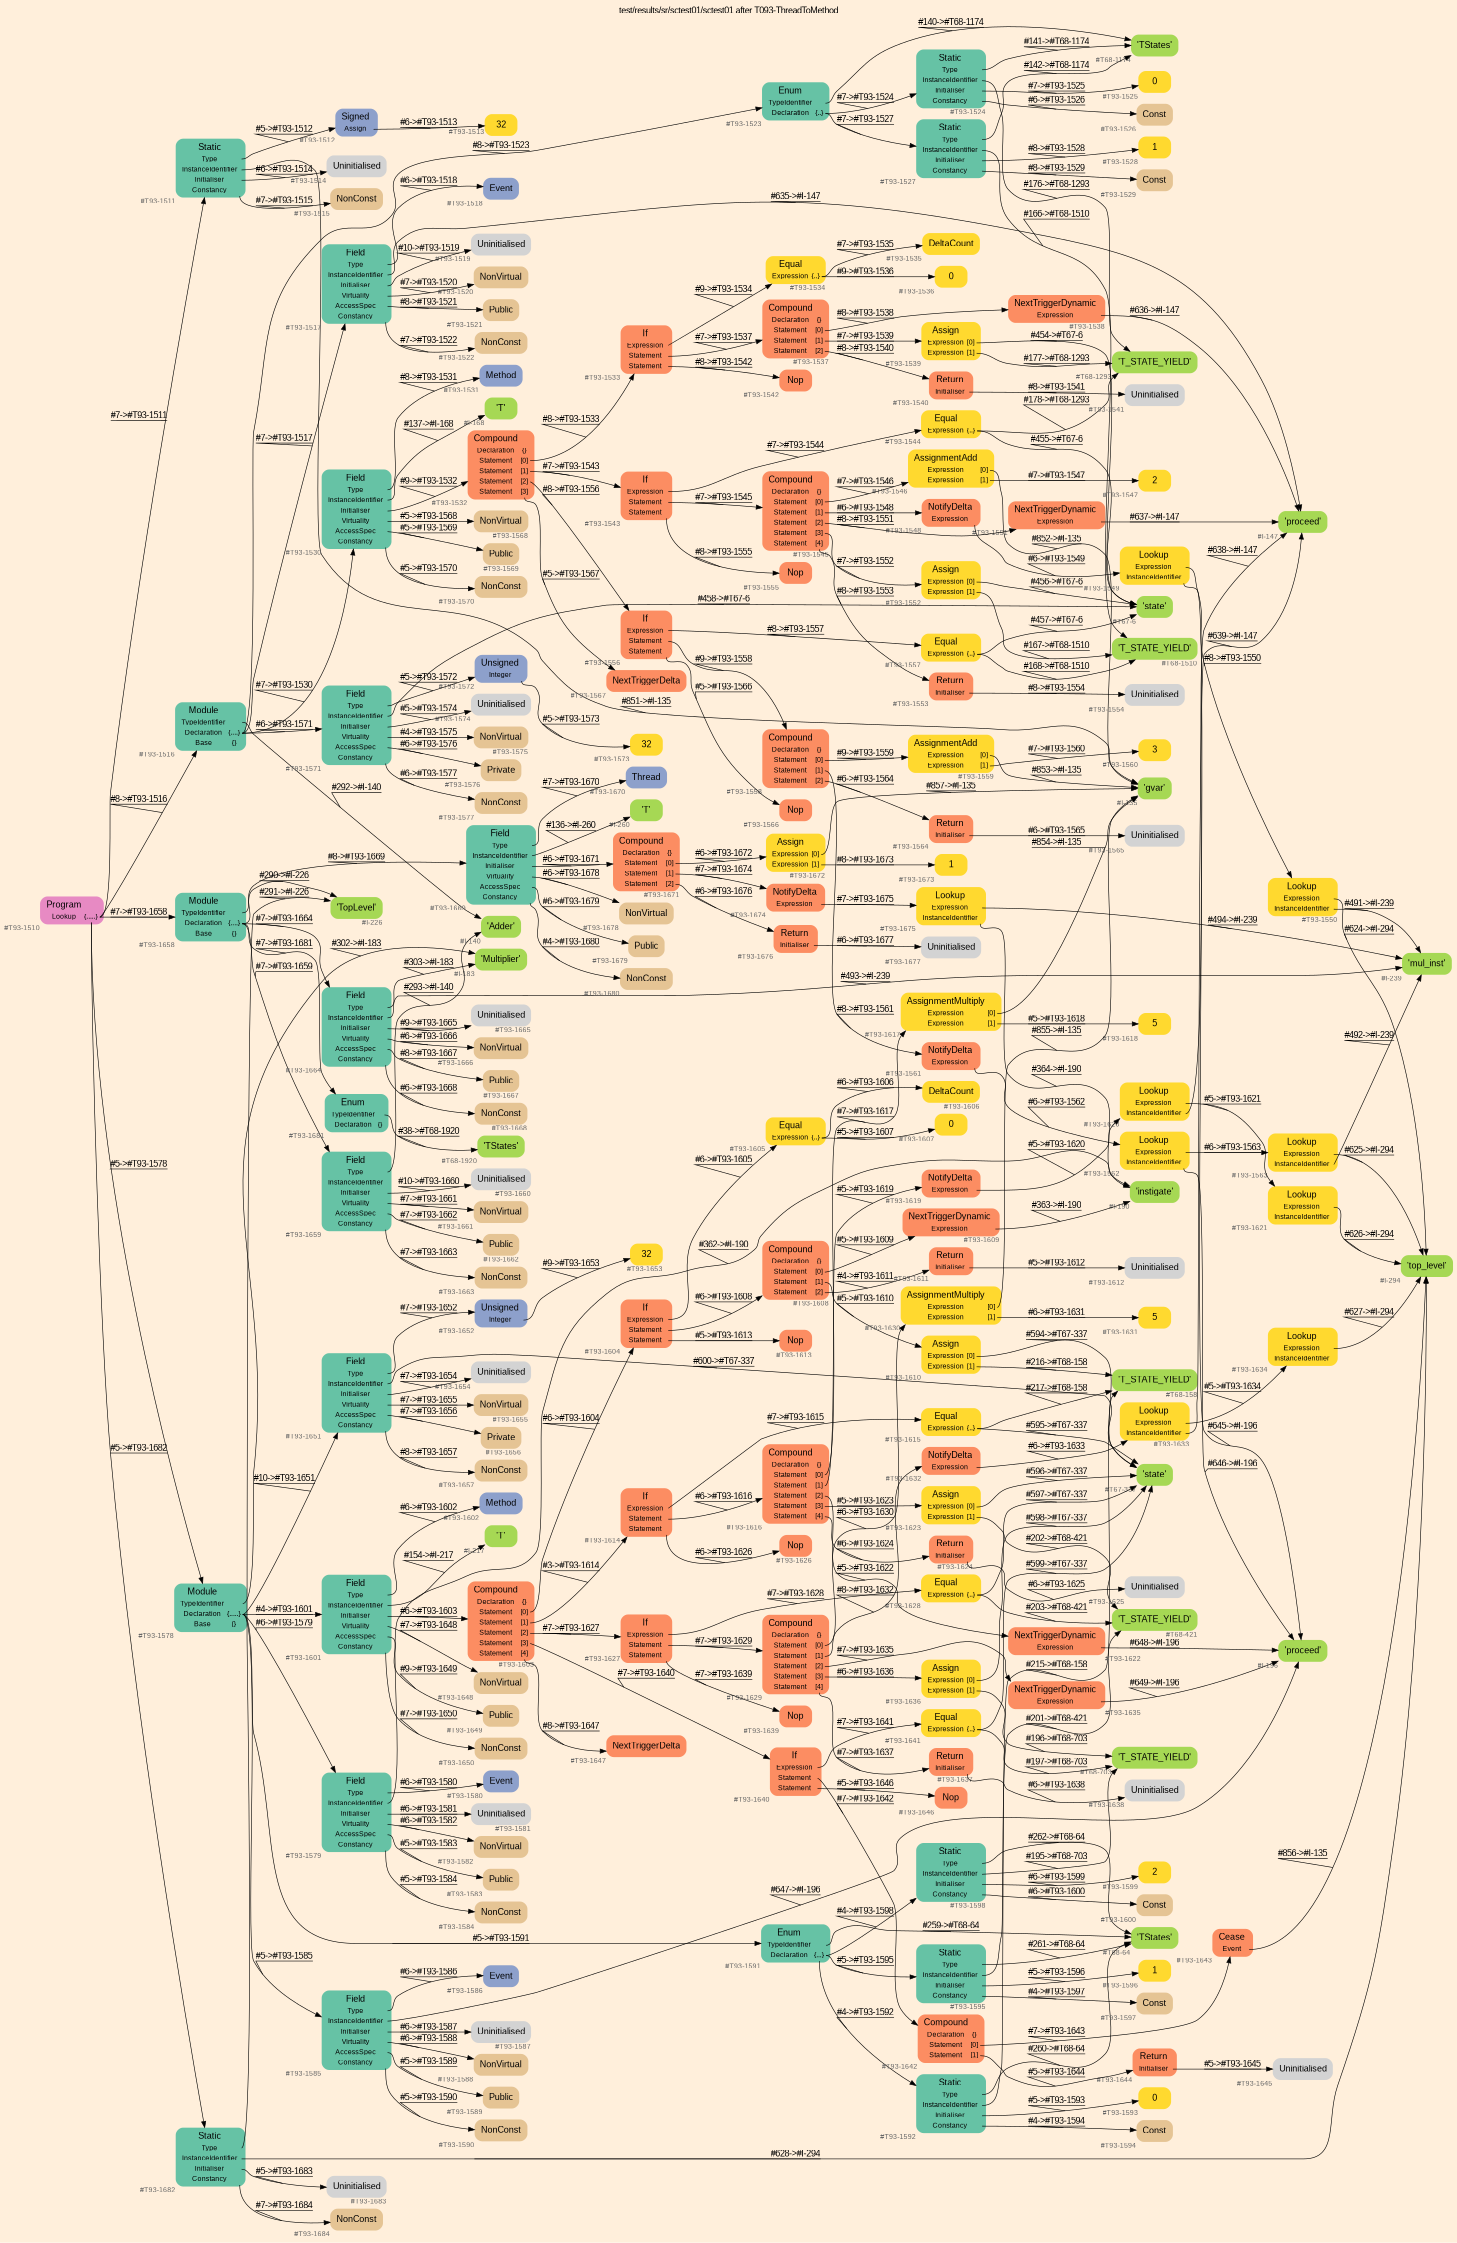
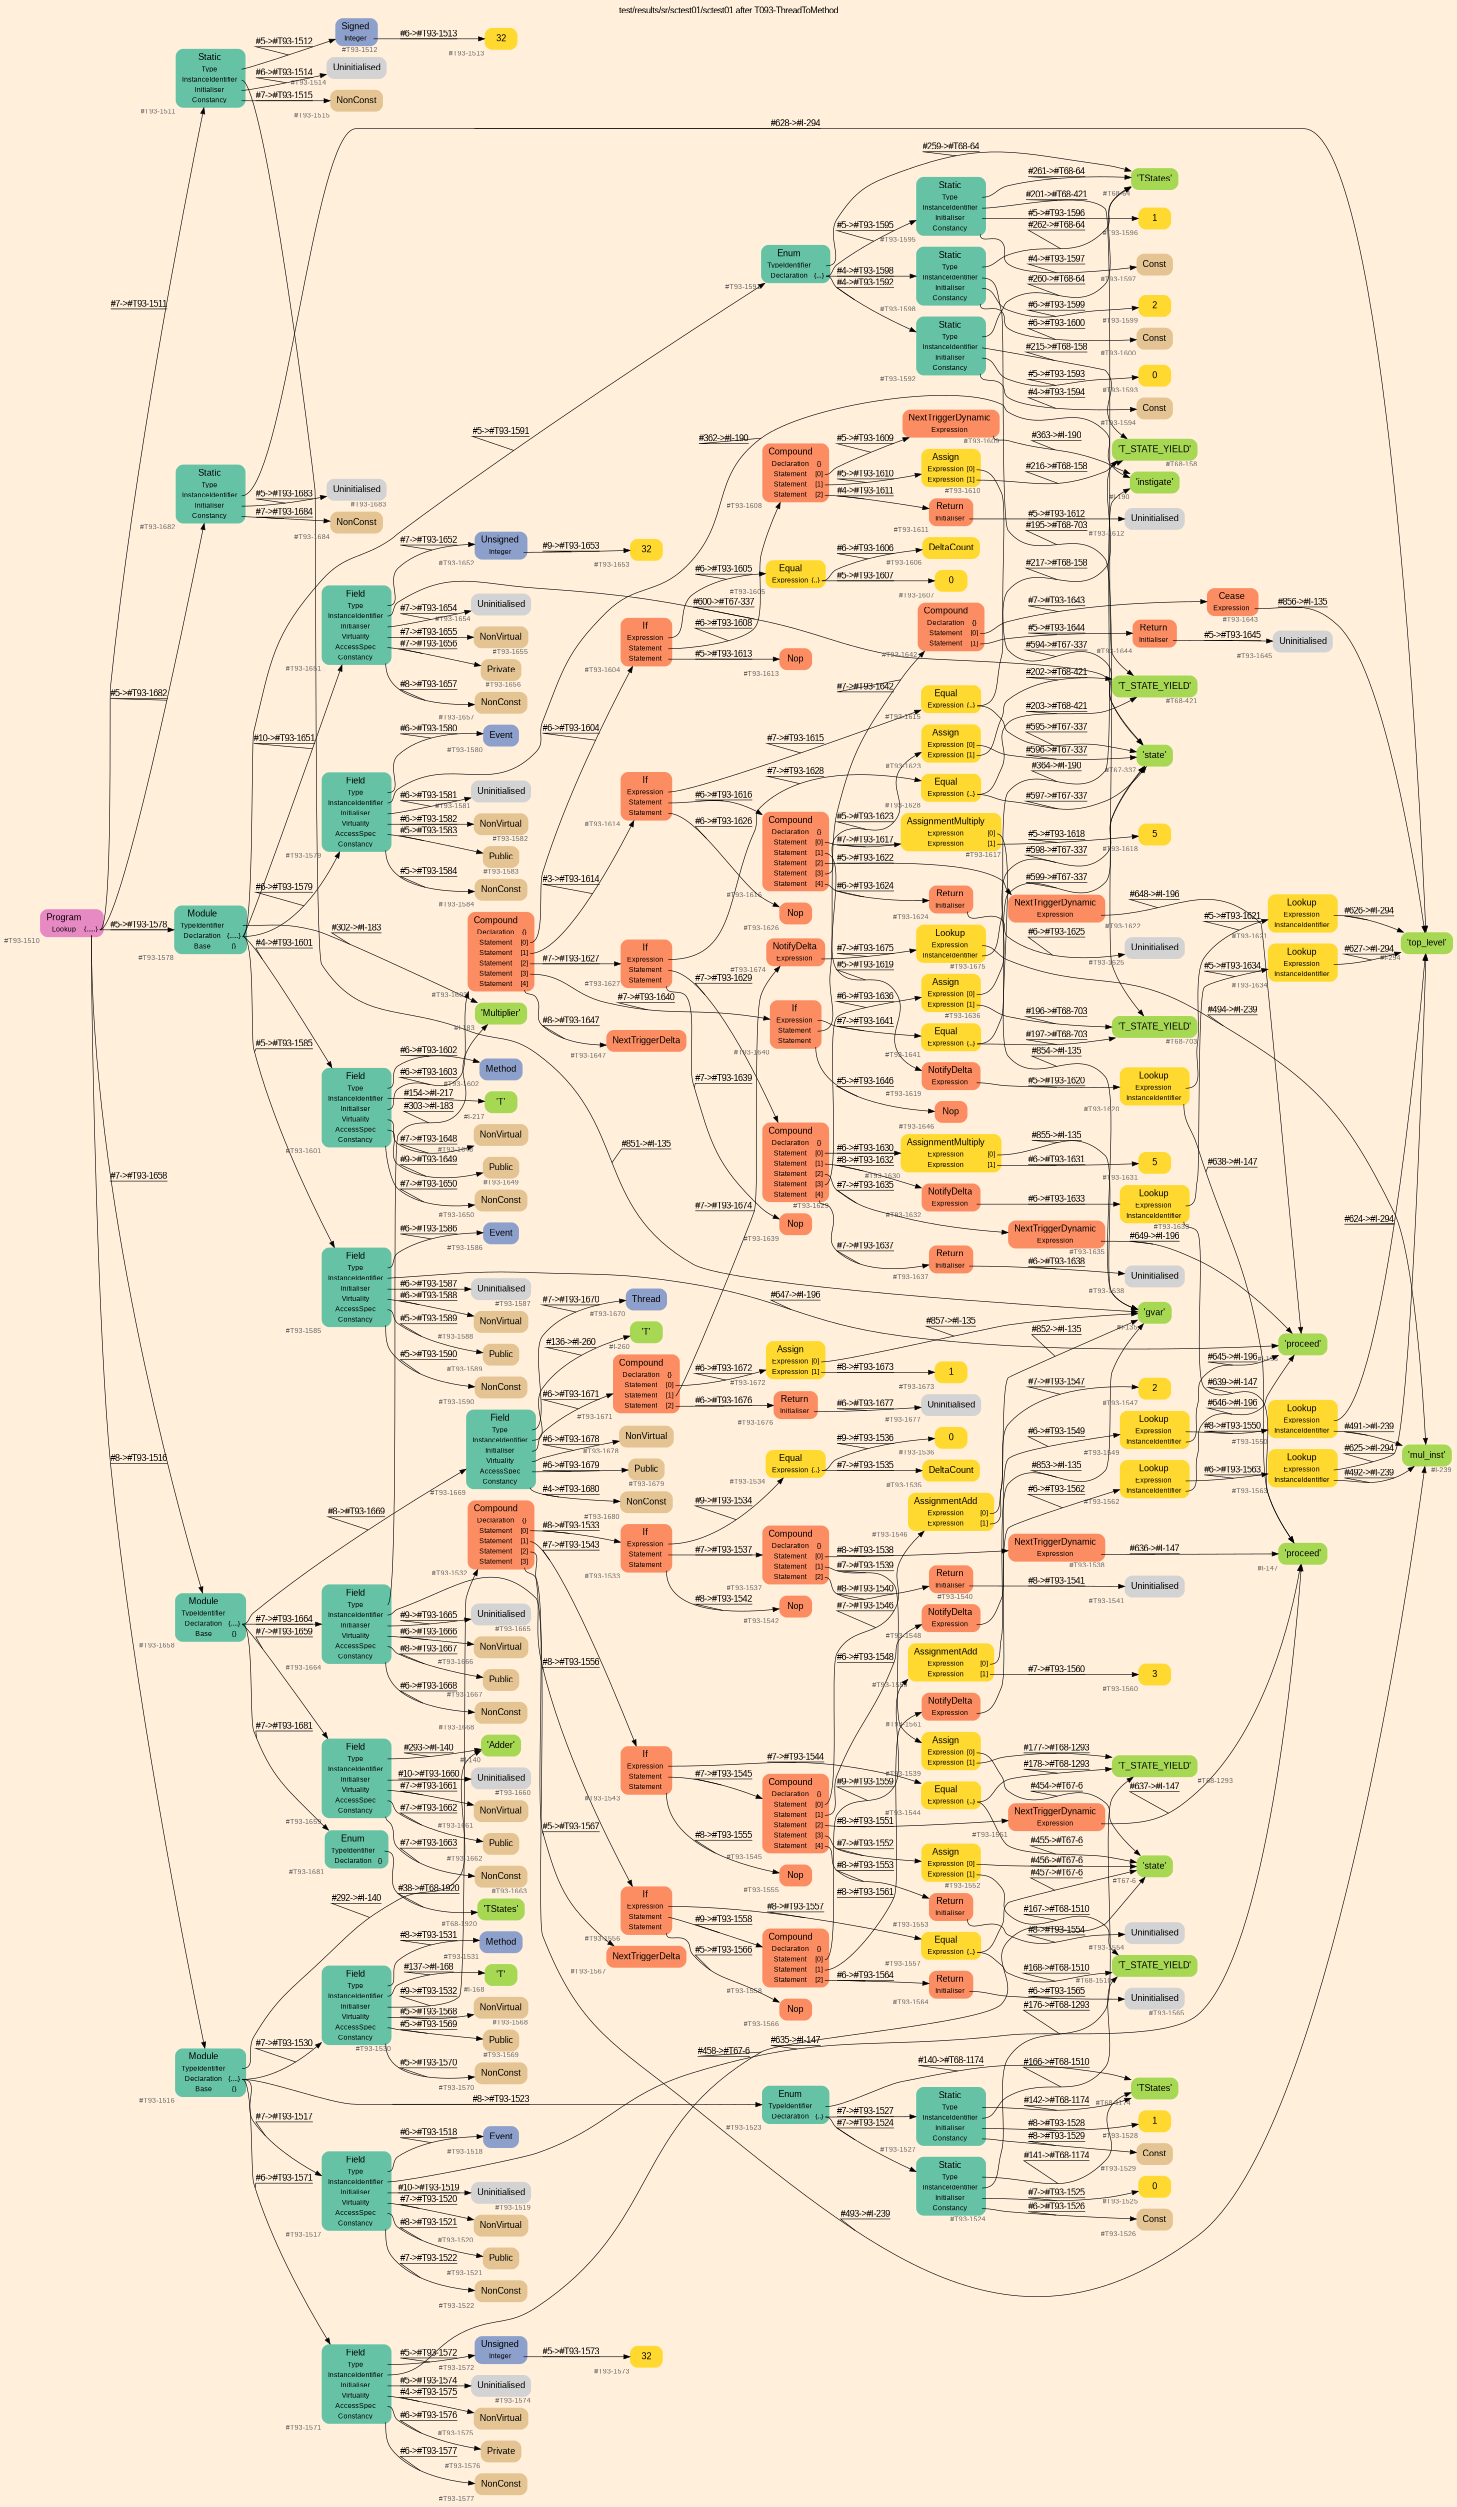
(355, 129) -> (355, 38)
(357, 908) -> none
(1232, 1949) -> (1232, 608)
